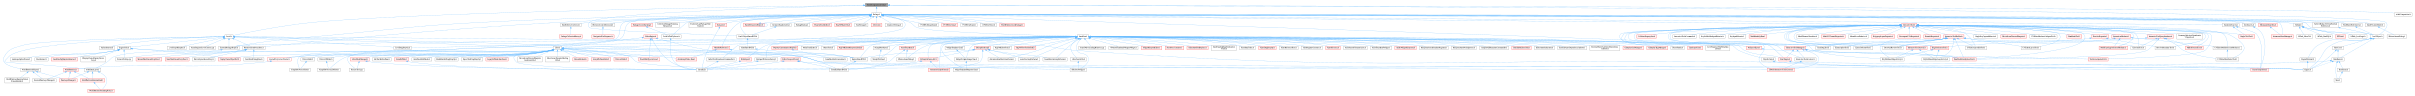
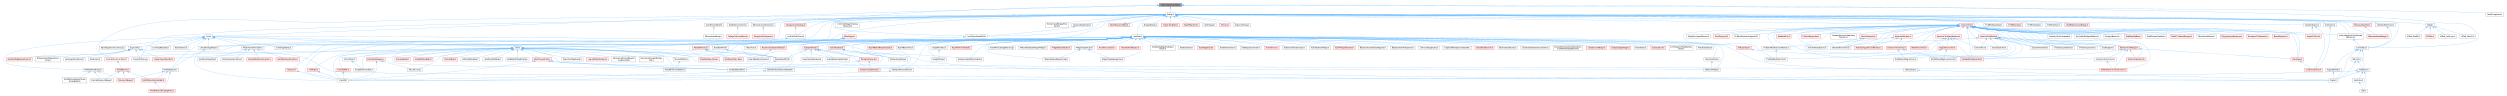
(2034, 27) -> (2166, 32)
(2014, 36) -> (1721, 36)
none -> (1429, 48)
(1605, 48) -> (1568, 48)
(966, 66) -> (1069, 54)
